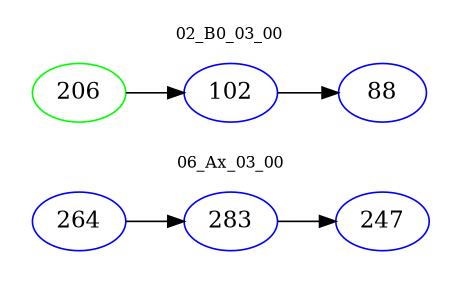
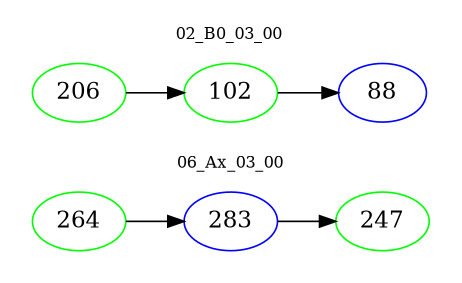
(231, 93) -> (231, 93)
(79, 221) -> (79, 221)
(383, 221) -> (383, 221)
